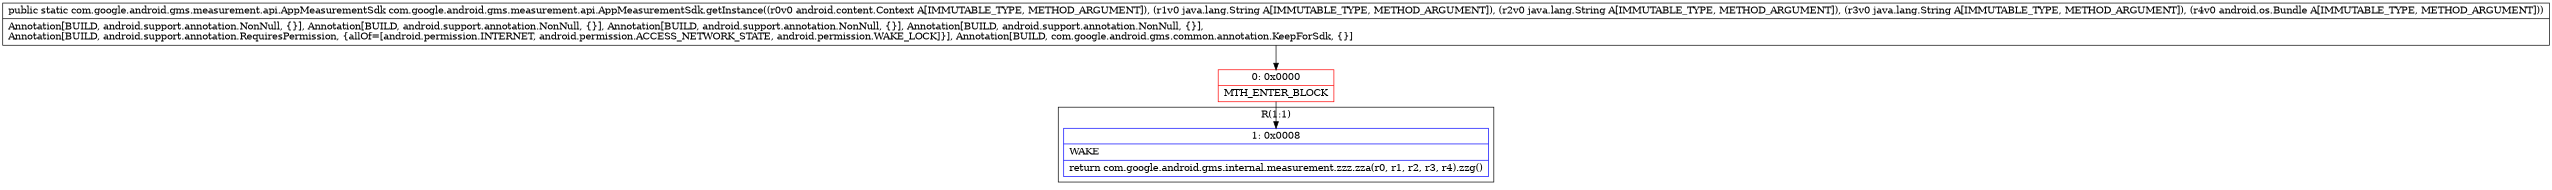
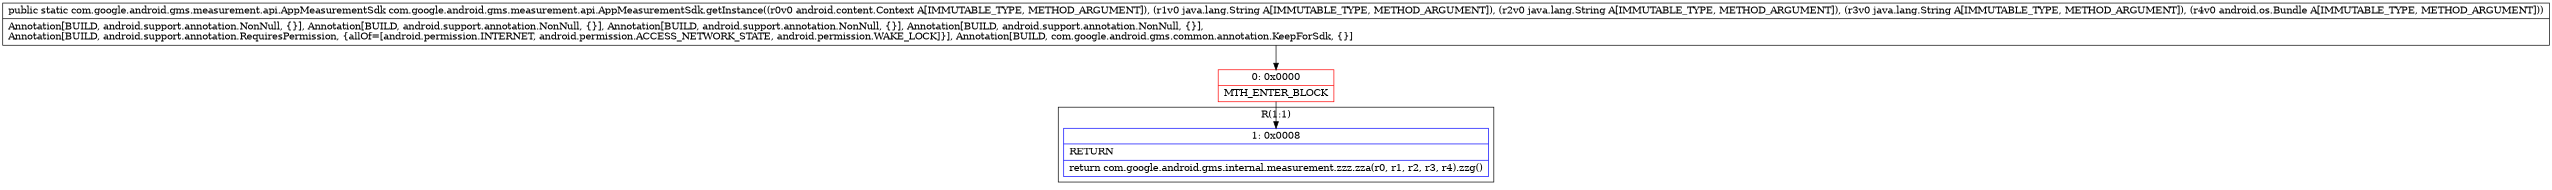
(1084, 152) -> (1091, 152)
